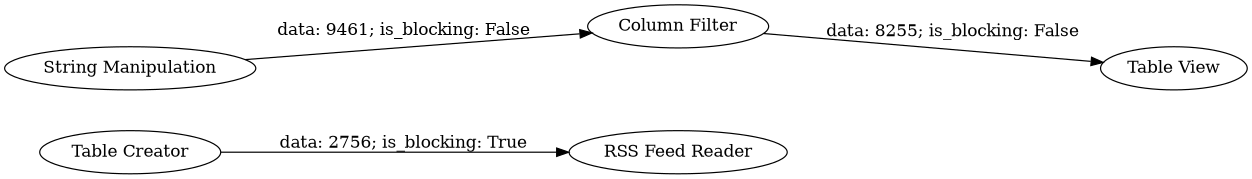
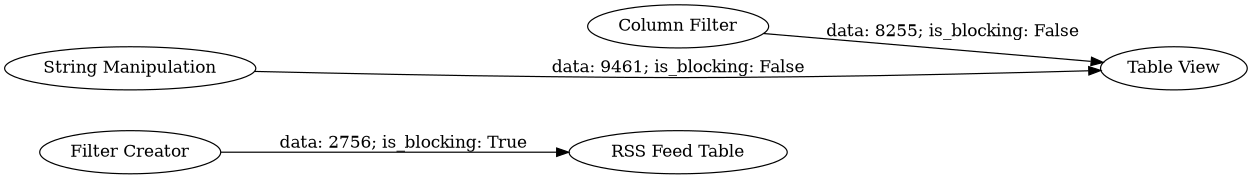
(412, 47) -> (672, 78)
(130, 152) -> (130, 152)
(678, 152) -> (678, 152)
